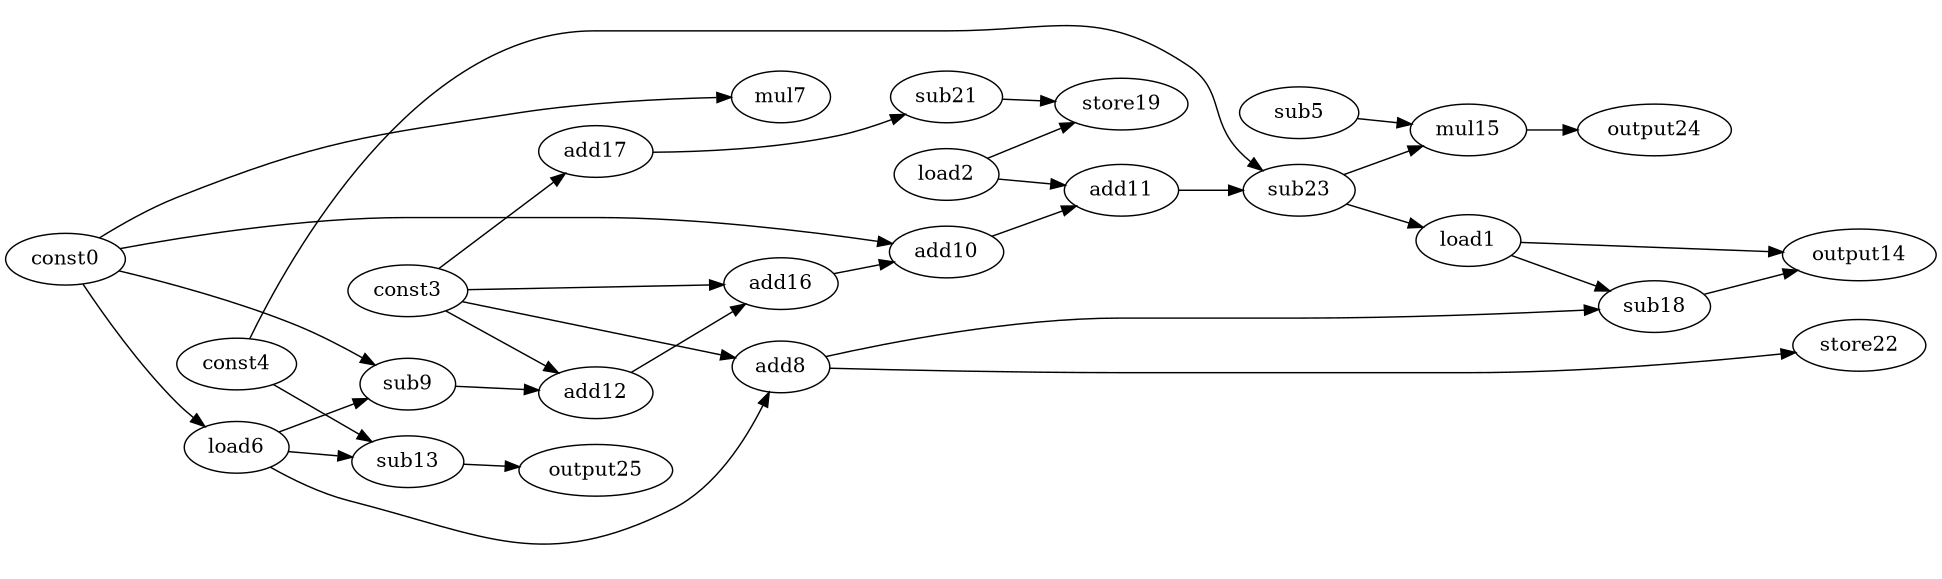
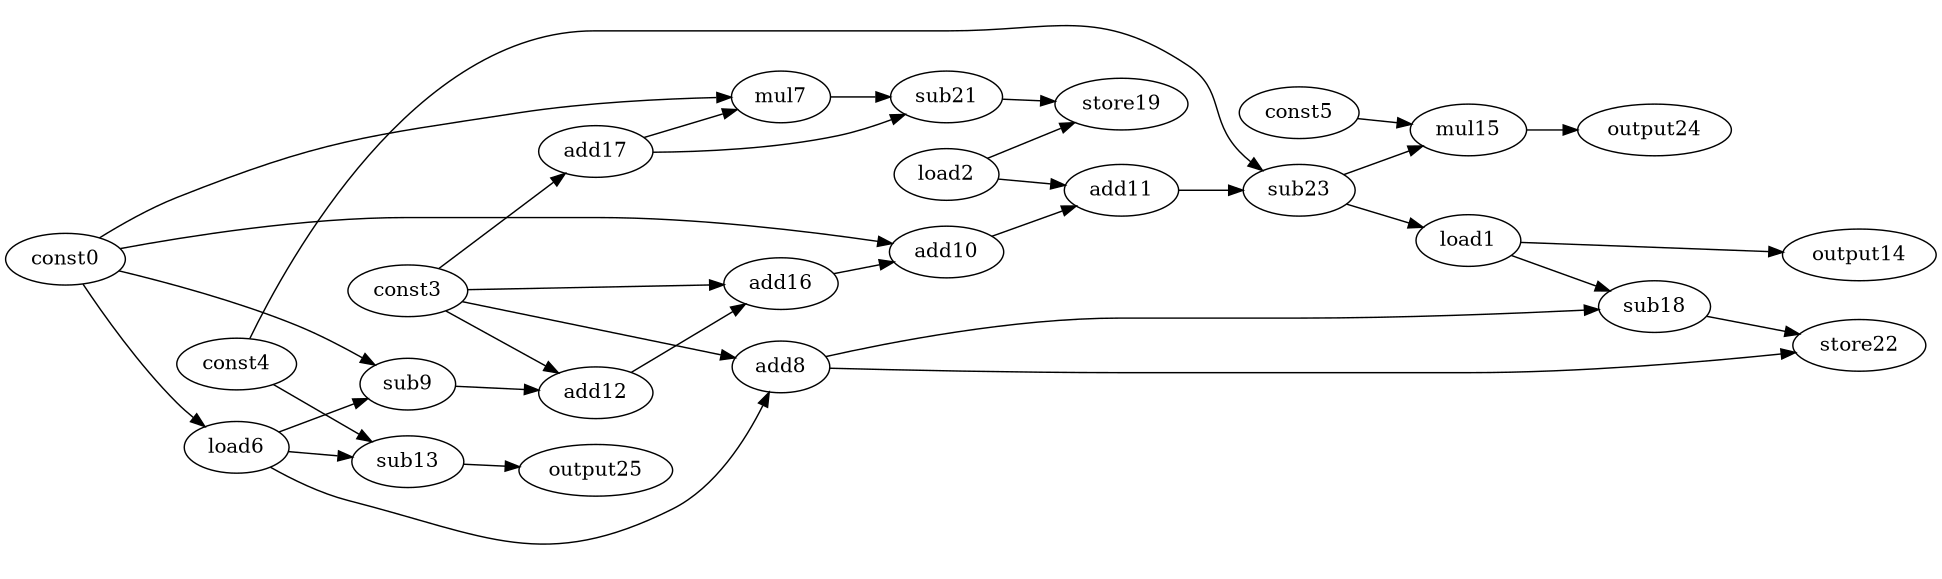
none -> (853, 97)
(1299, 113) -> (1299, 113)
none -> (683, 126)
(1744, 284) -> (1746, 324)
